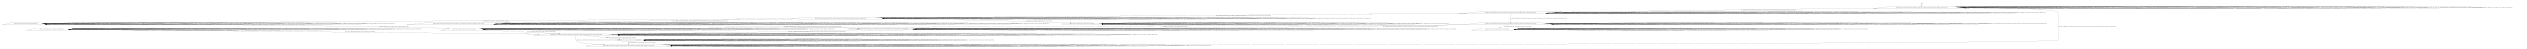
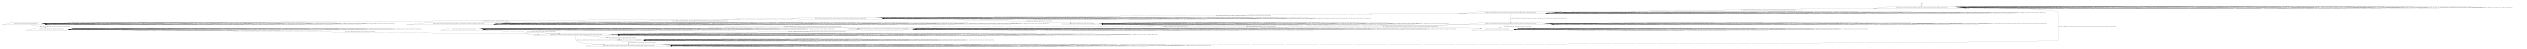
(256, 25) -> (38, 26)
none -> (1310, 27)
